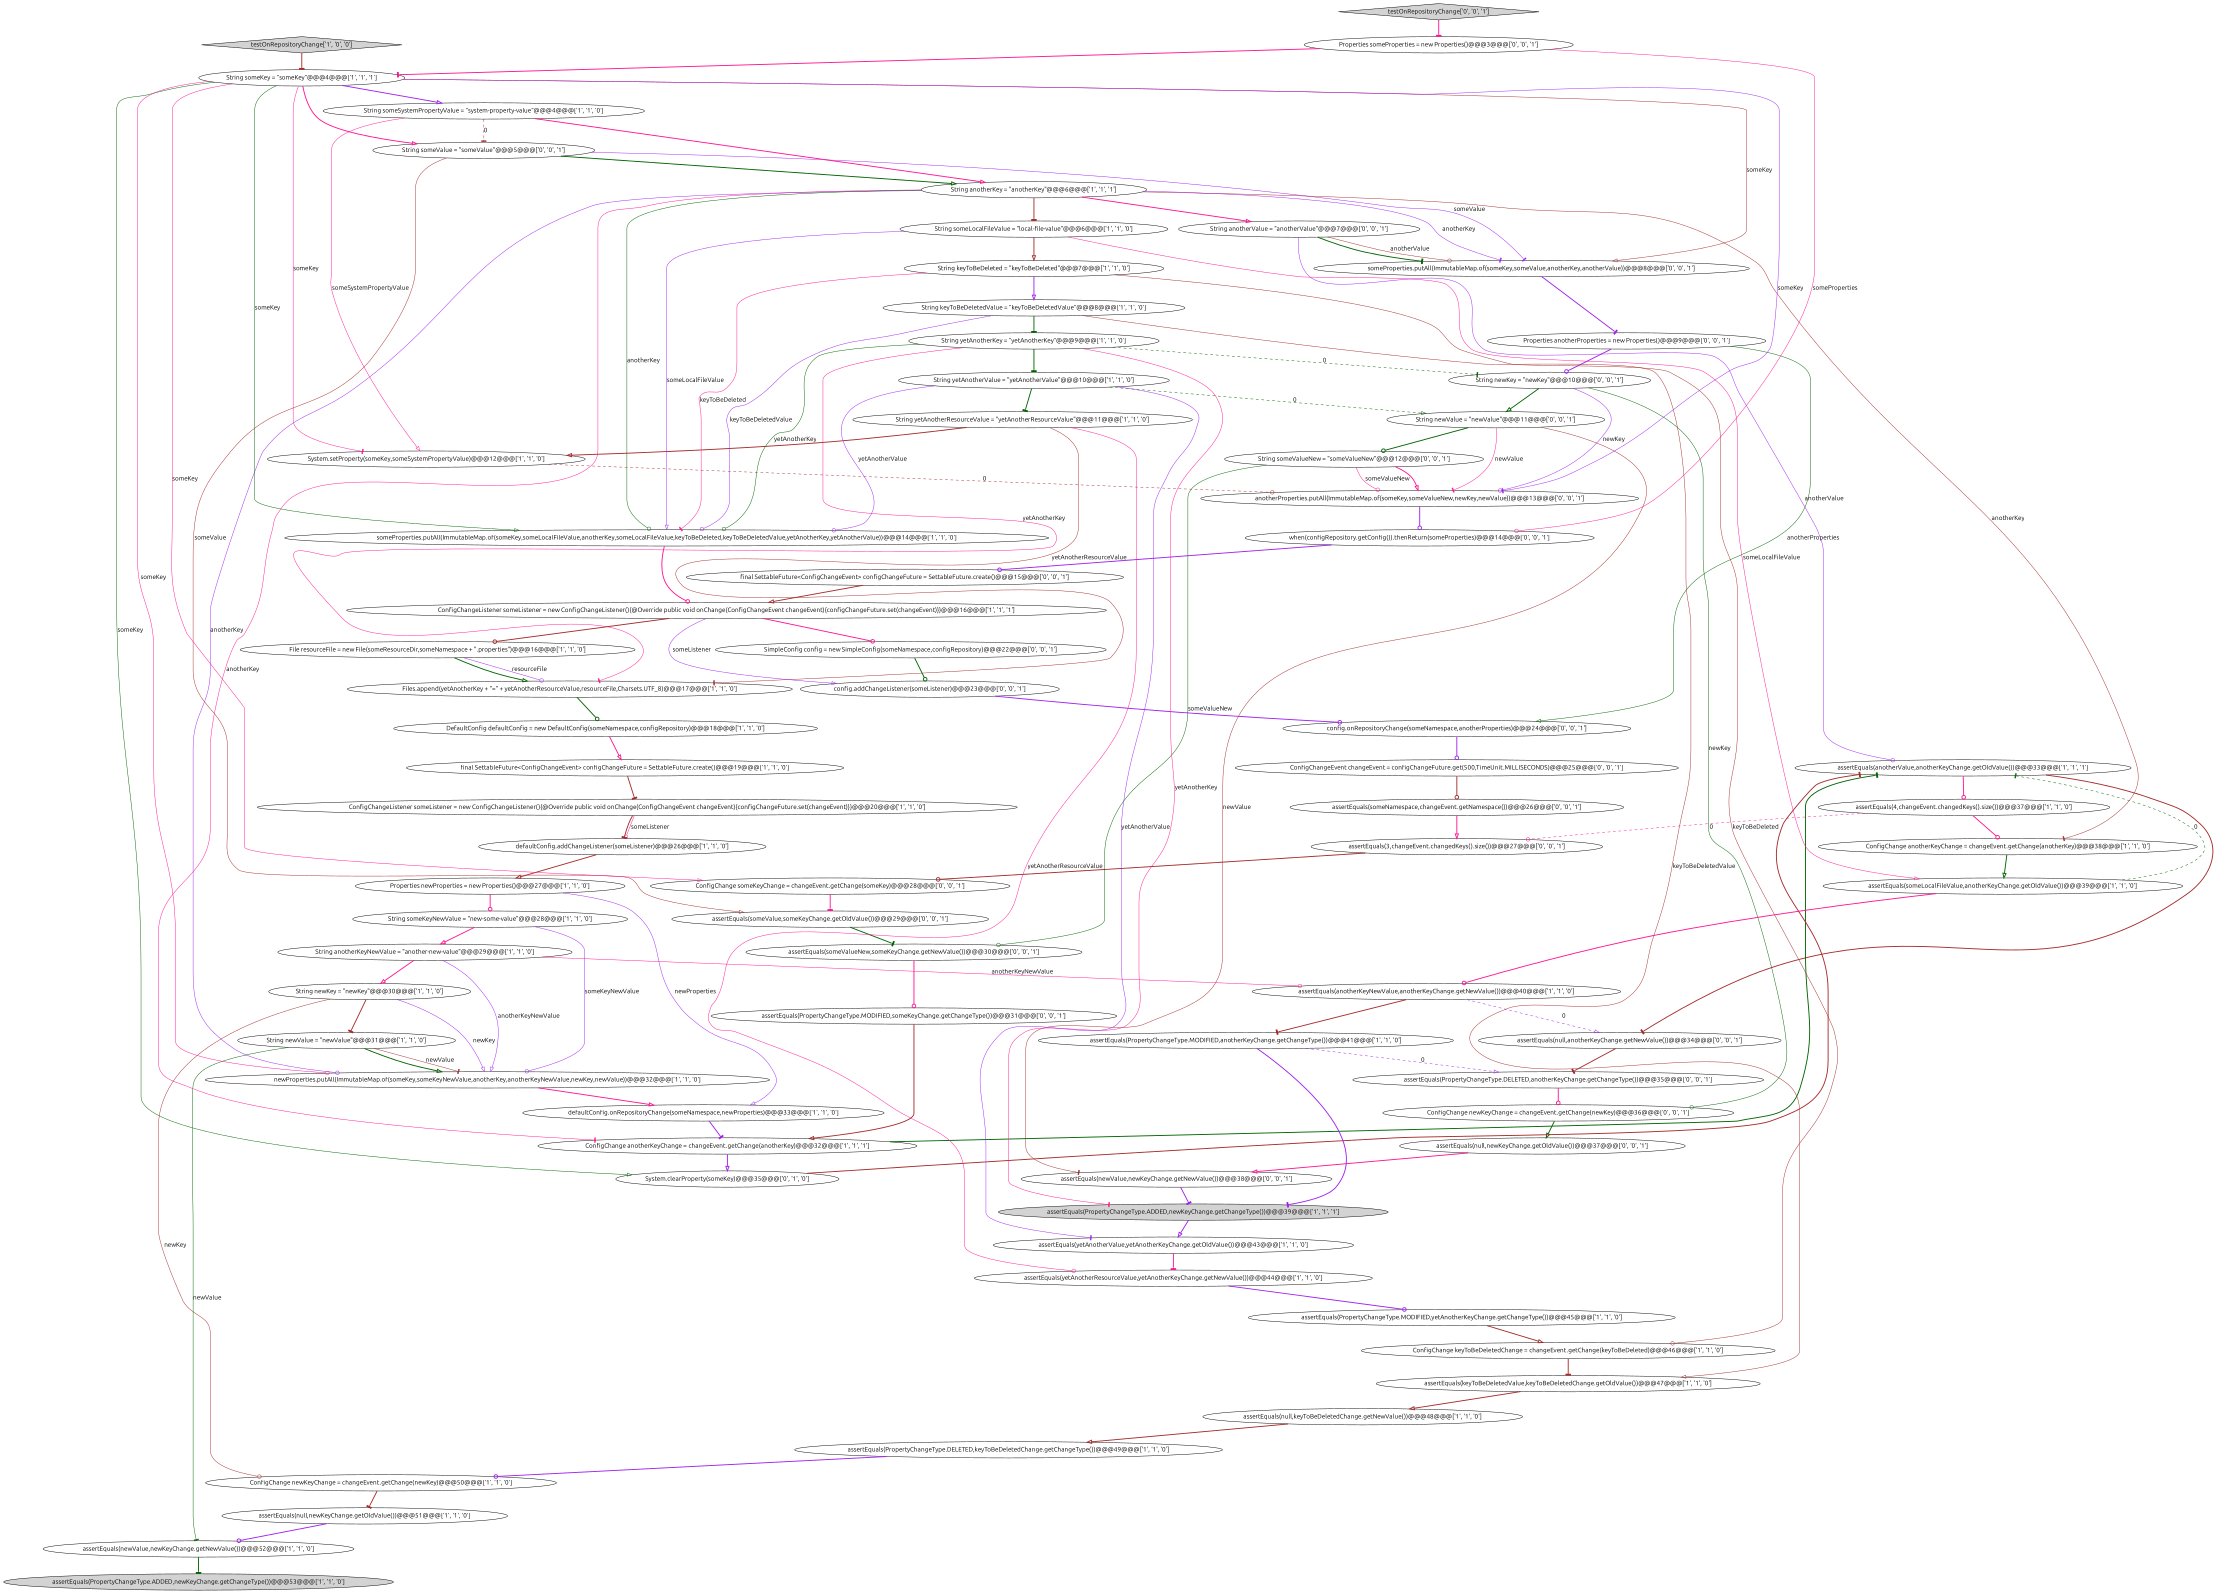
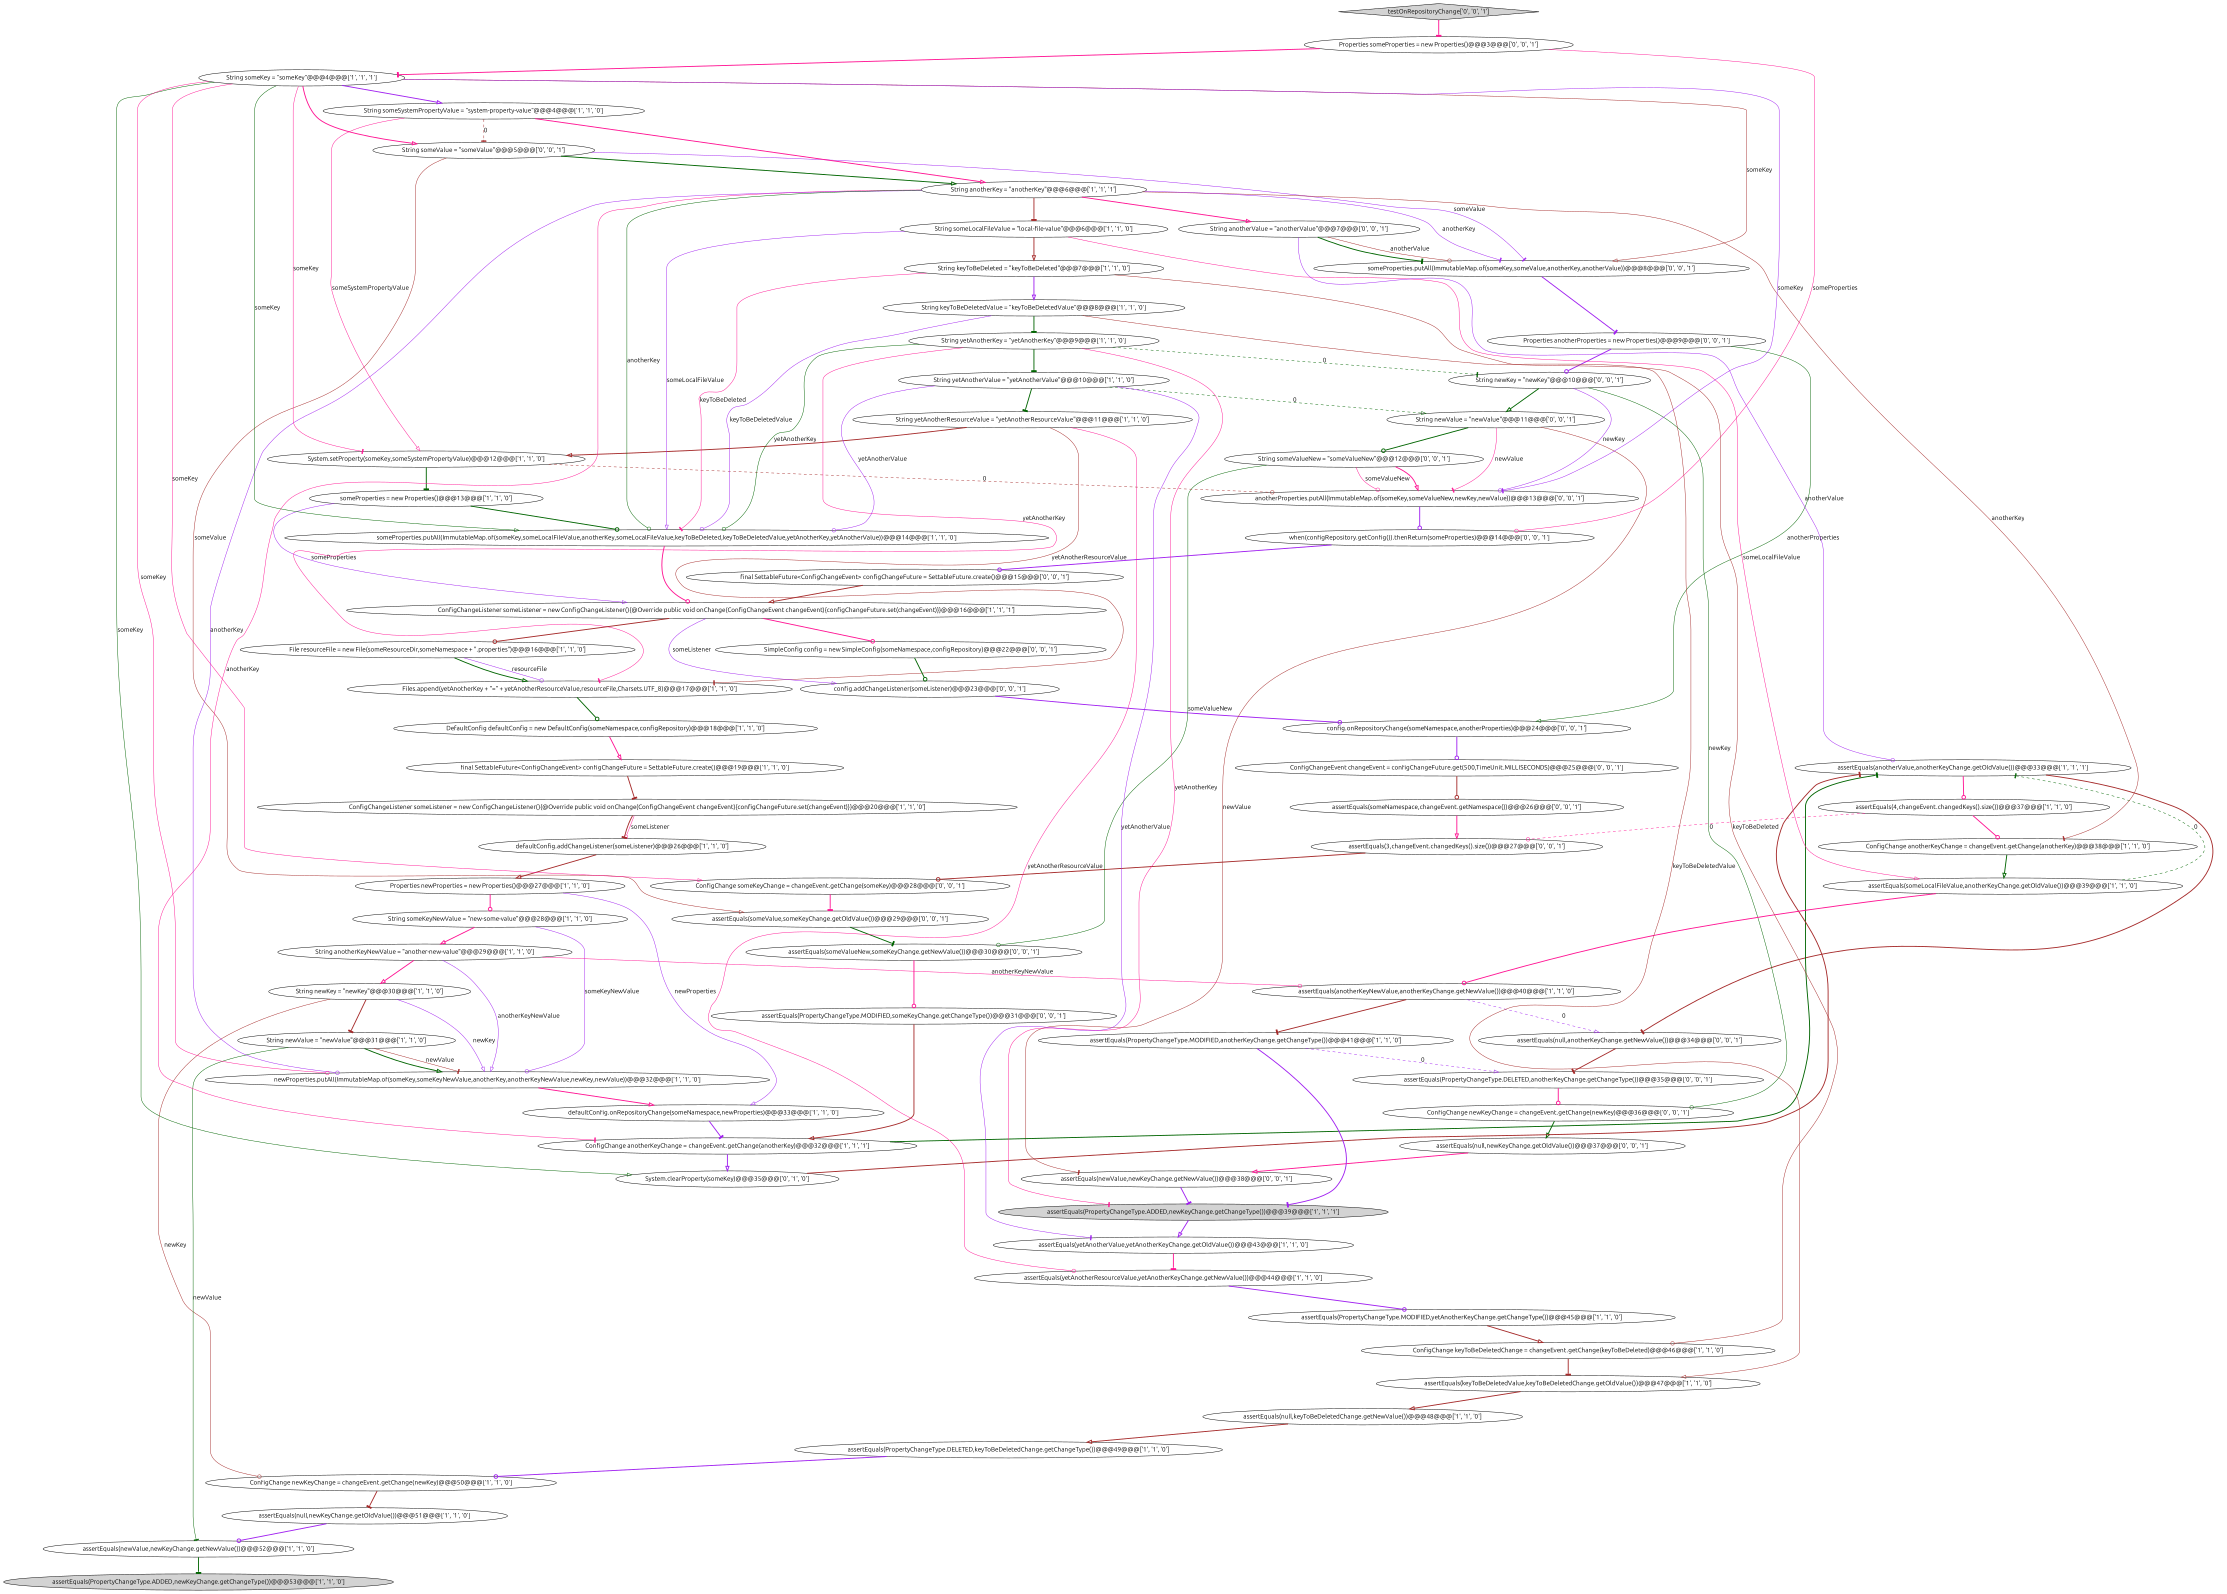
(302, 45) -> none
none -> (426, 499)
